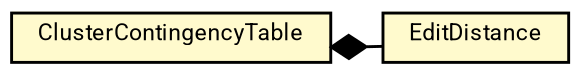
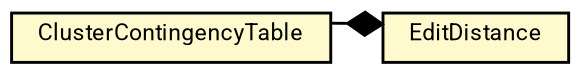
(375, 47) -> (339, 23)
